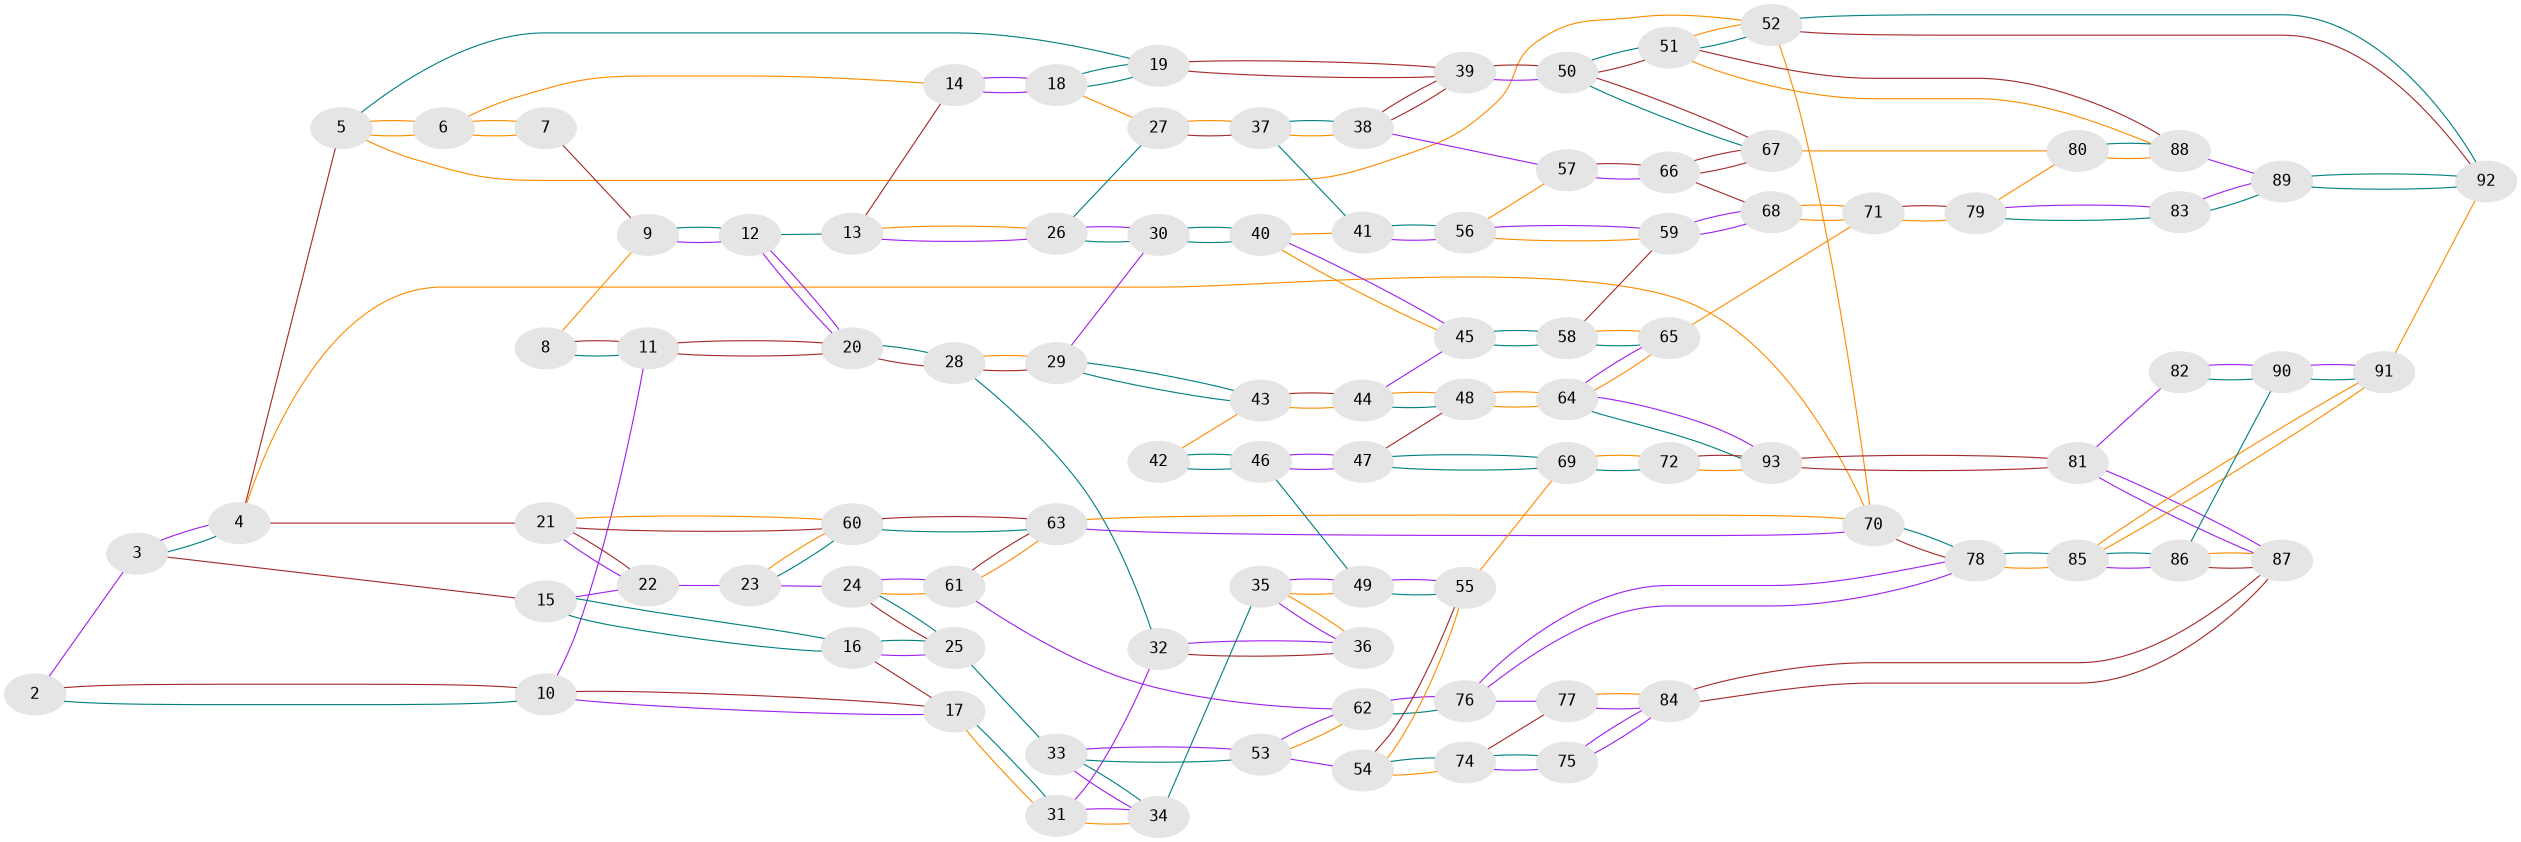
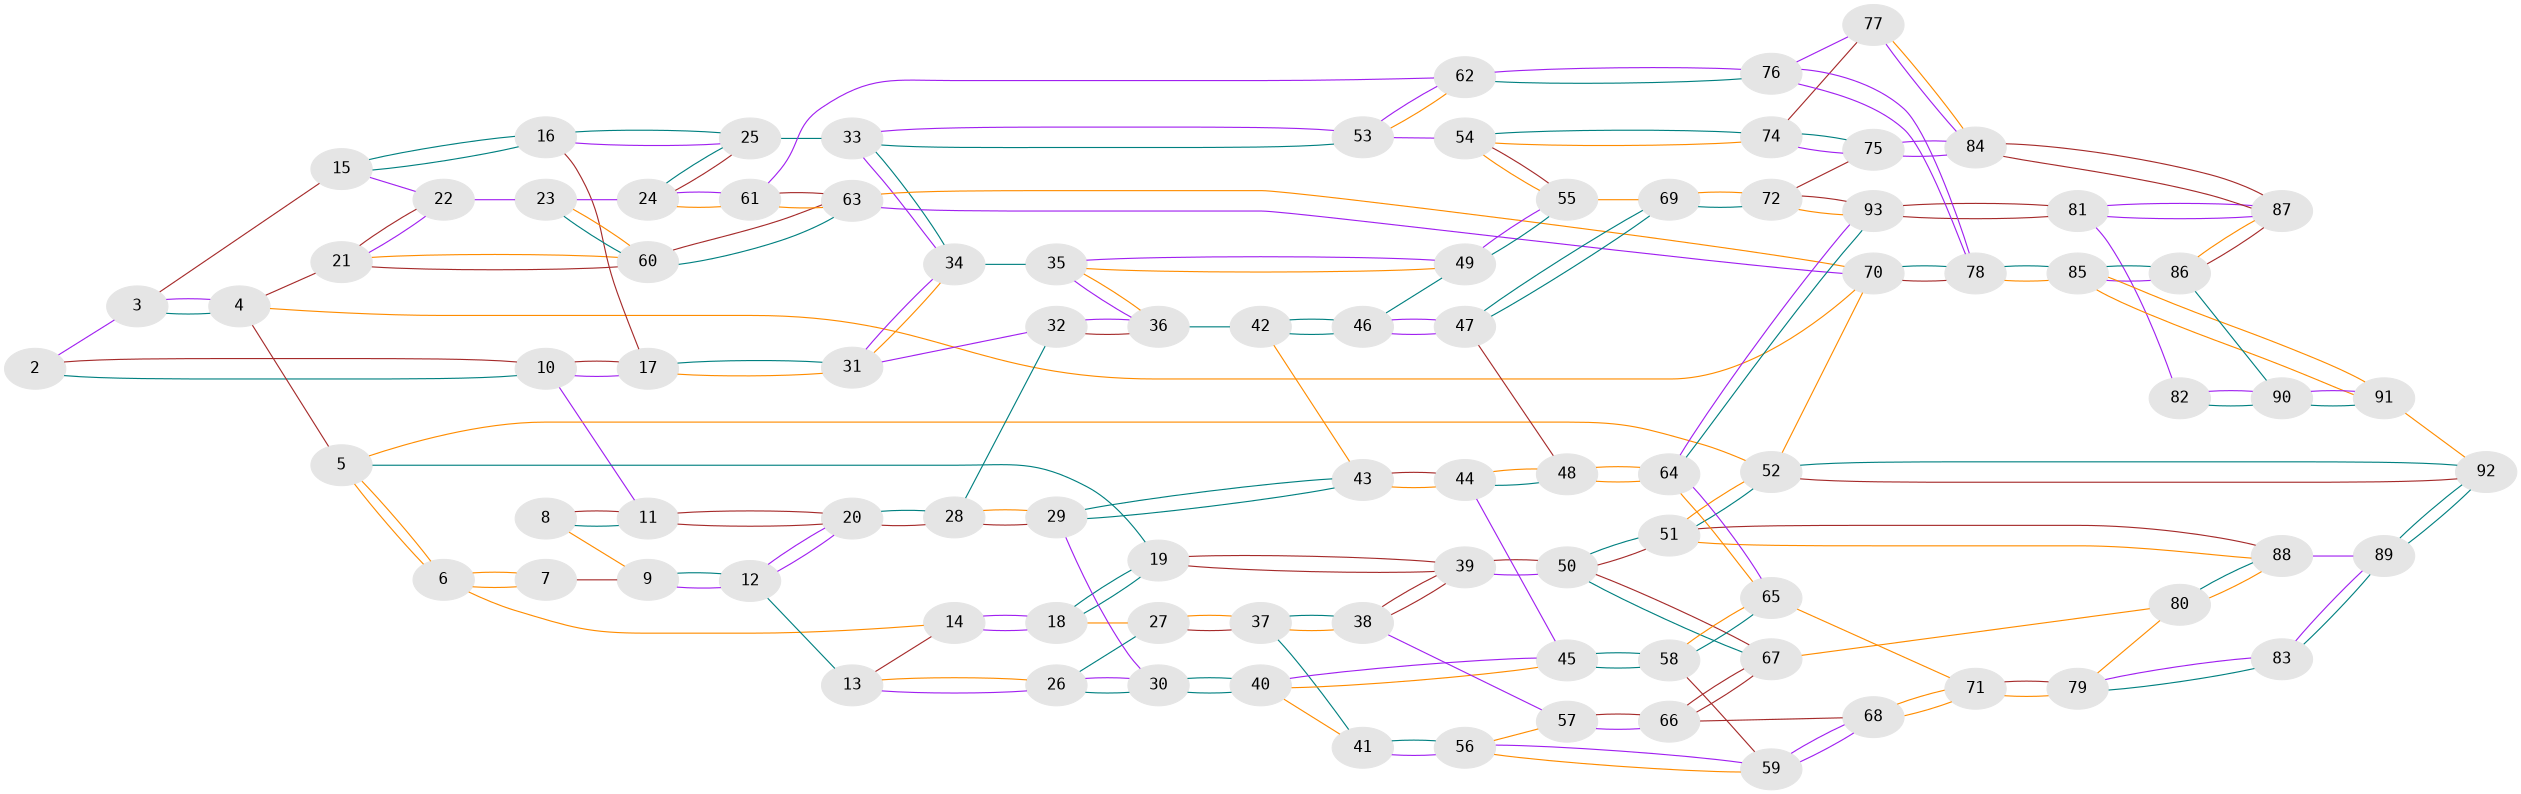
none -> (1822, 175)
none -> (1210, 327)
